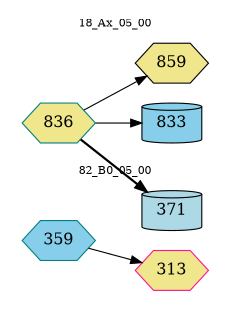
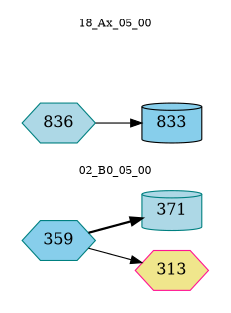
(172, 63) -> none
(59, 123) -> (59, 123)
(116, 168) -> (110, 227)
(115, 171) -> (115, 171)
(172, 211) -> (172, 211)
